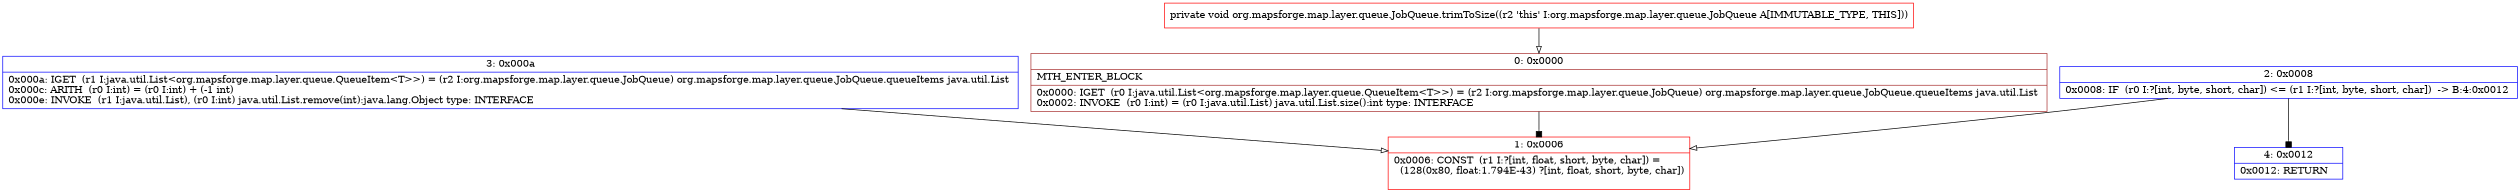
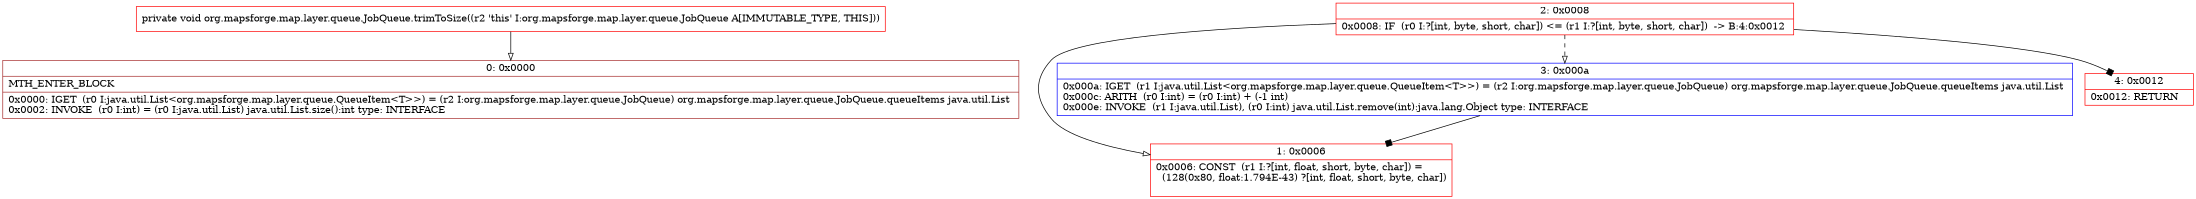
none -> (1565, 46)
(2289, 82) -> (1565, 19)
(1539, 121) -> none
(1111, 130) -> (1436, 129)
(2289, 163) -> (2139, 89)
